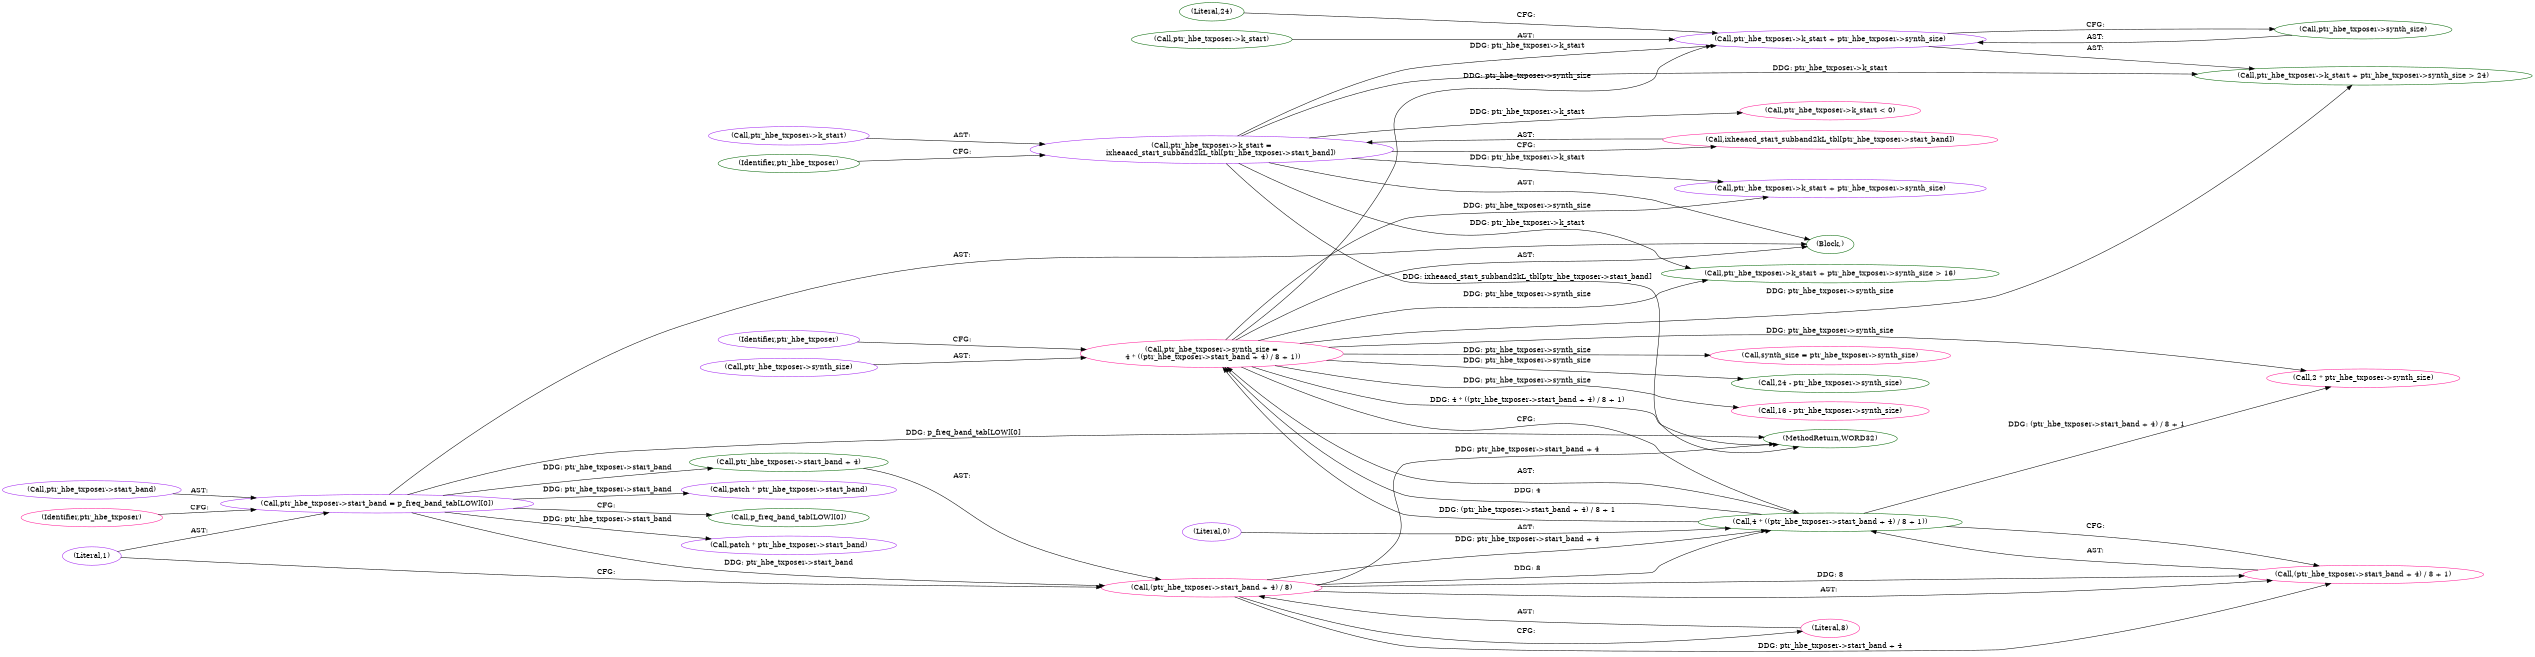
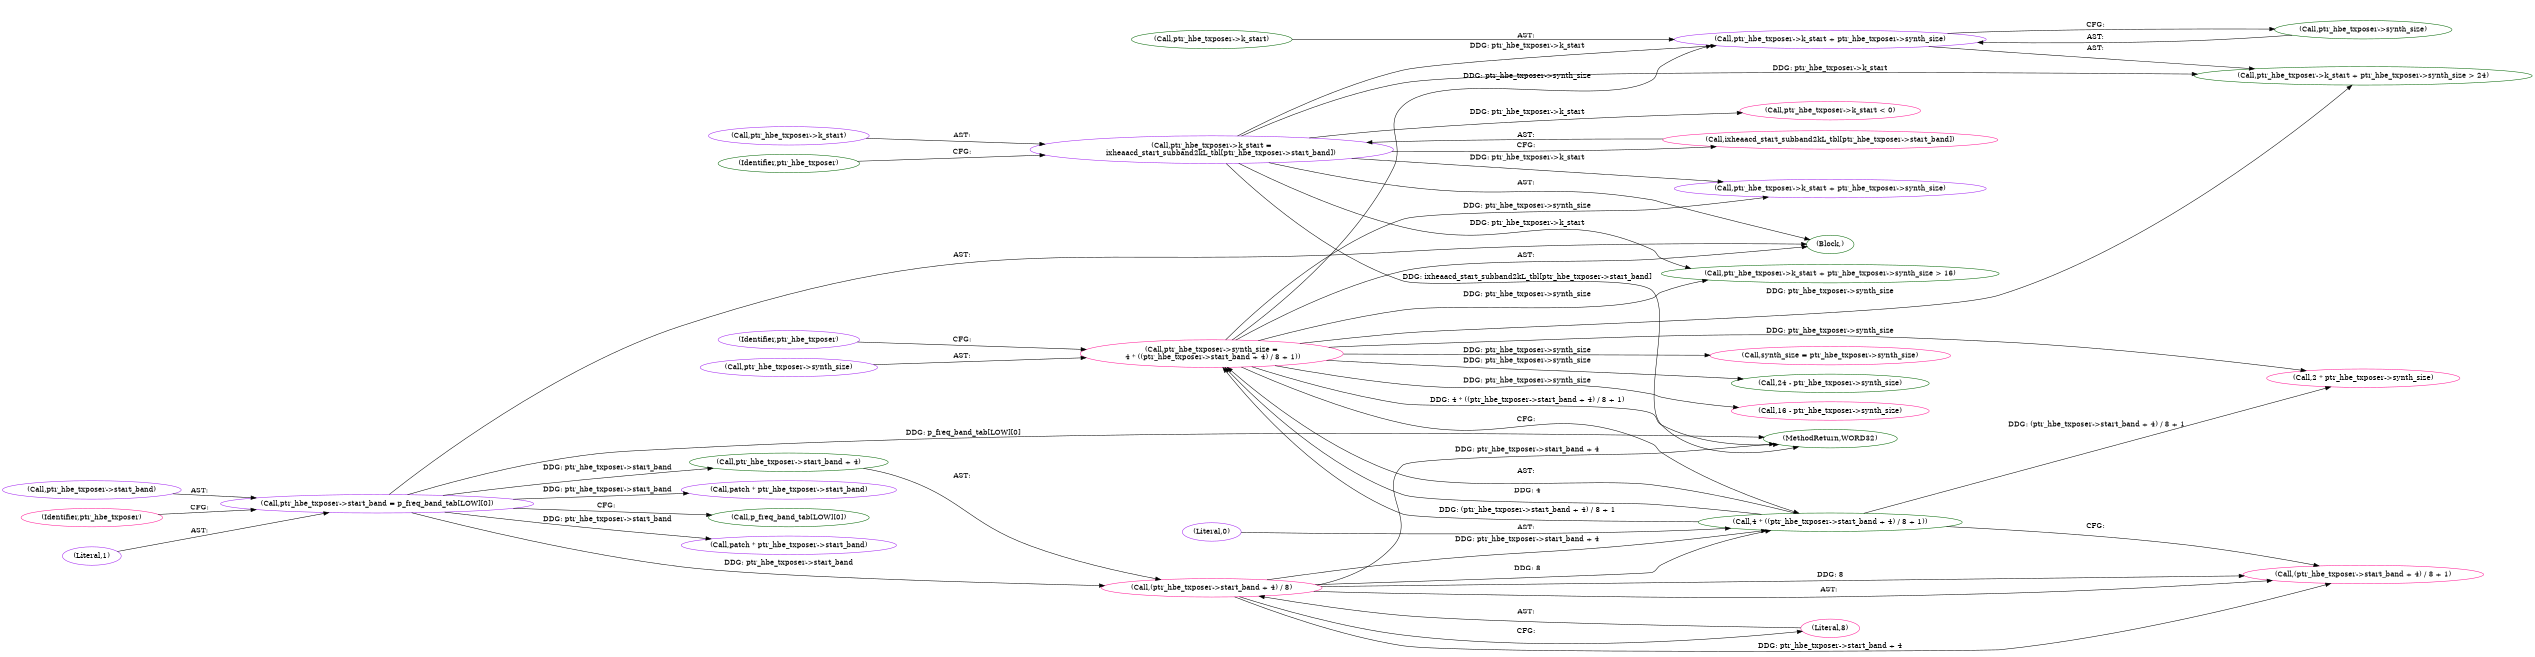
(1212, 12) -> none
(2066, 559) -> none
(608, 579) -> none
